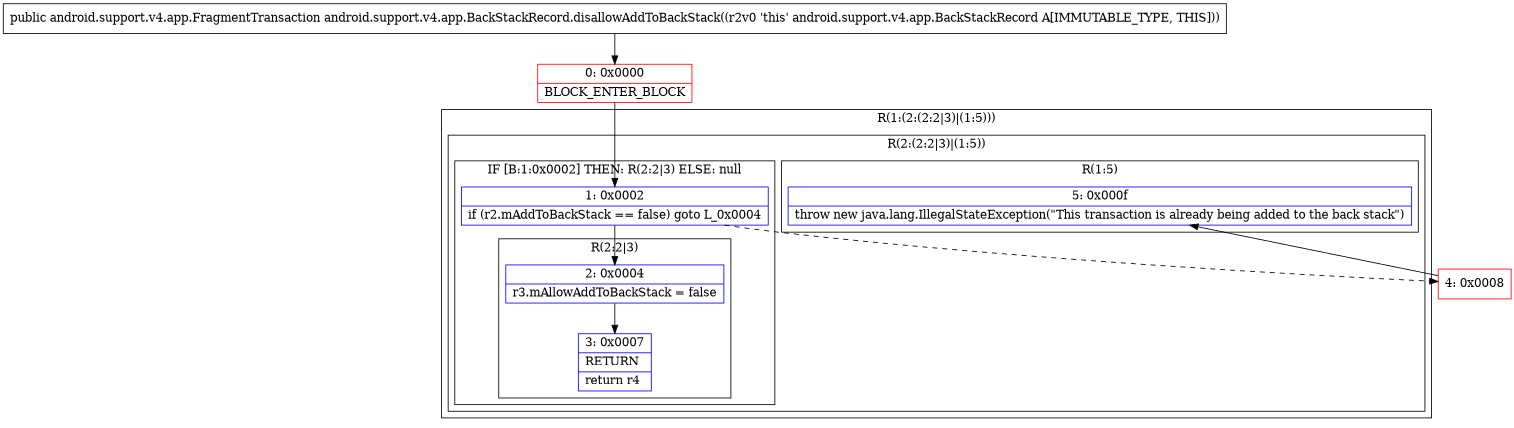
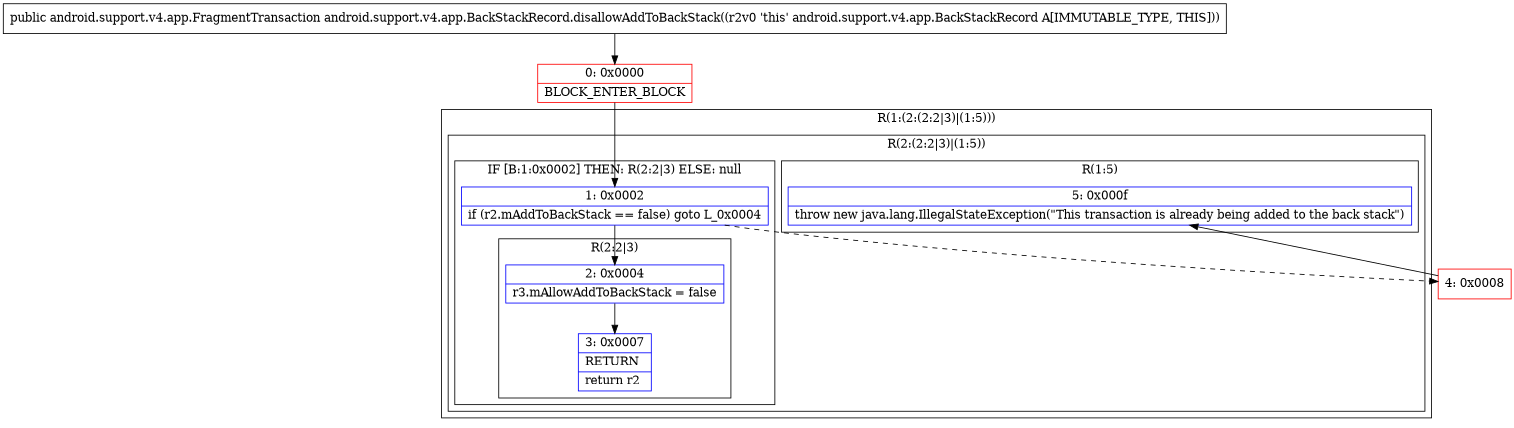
(613, 381) -> (613, 381)
